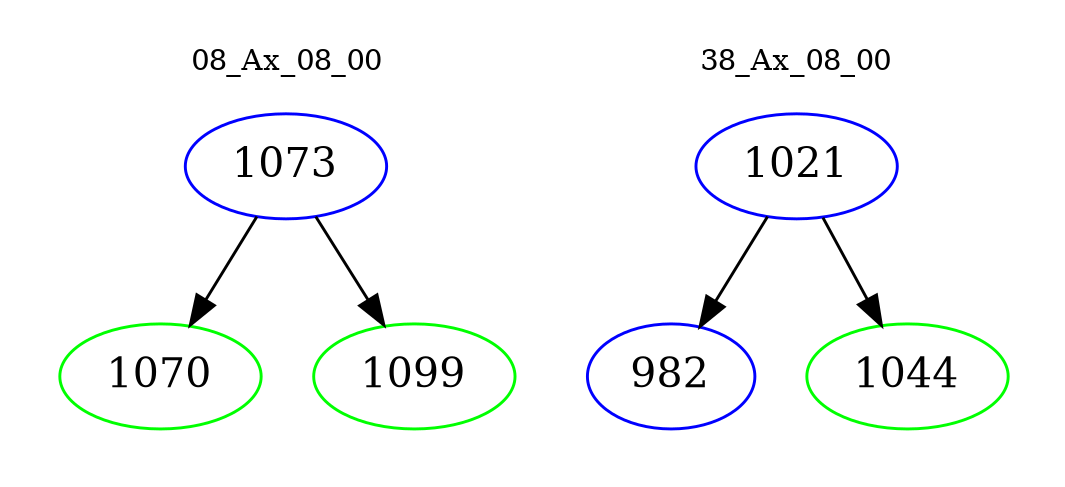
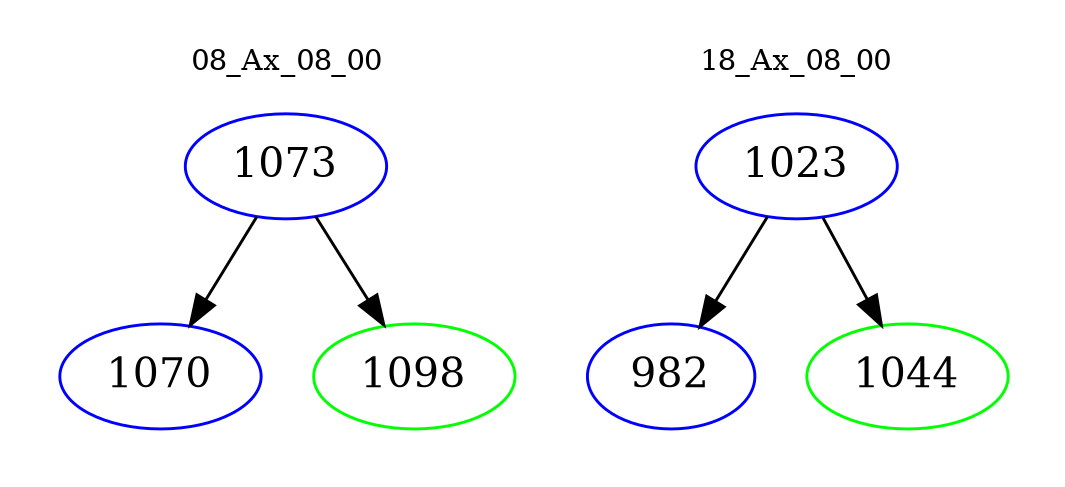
(797, 63) -> (797, 63)
(797, 166) -> (797, 166)
(160, 376) -> (160, 376)
(414, 376) -> (414, 376)
